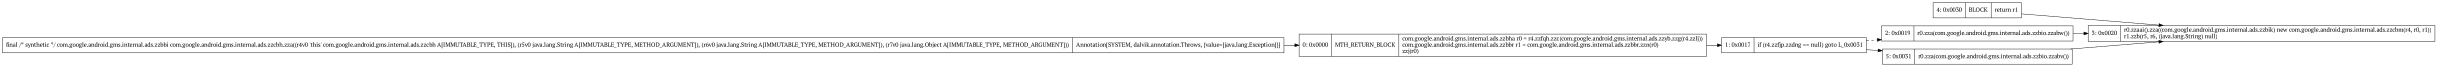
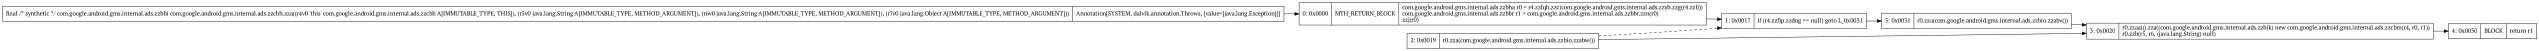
(2090, 19) -> (2439, 31)
(2171, 36) -> (2169, 34)
(1872, 40) -> (1658, 32)
